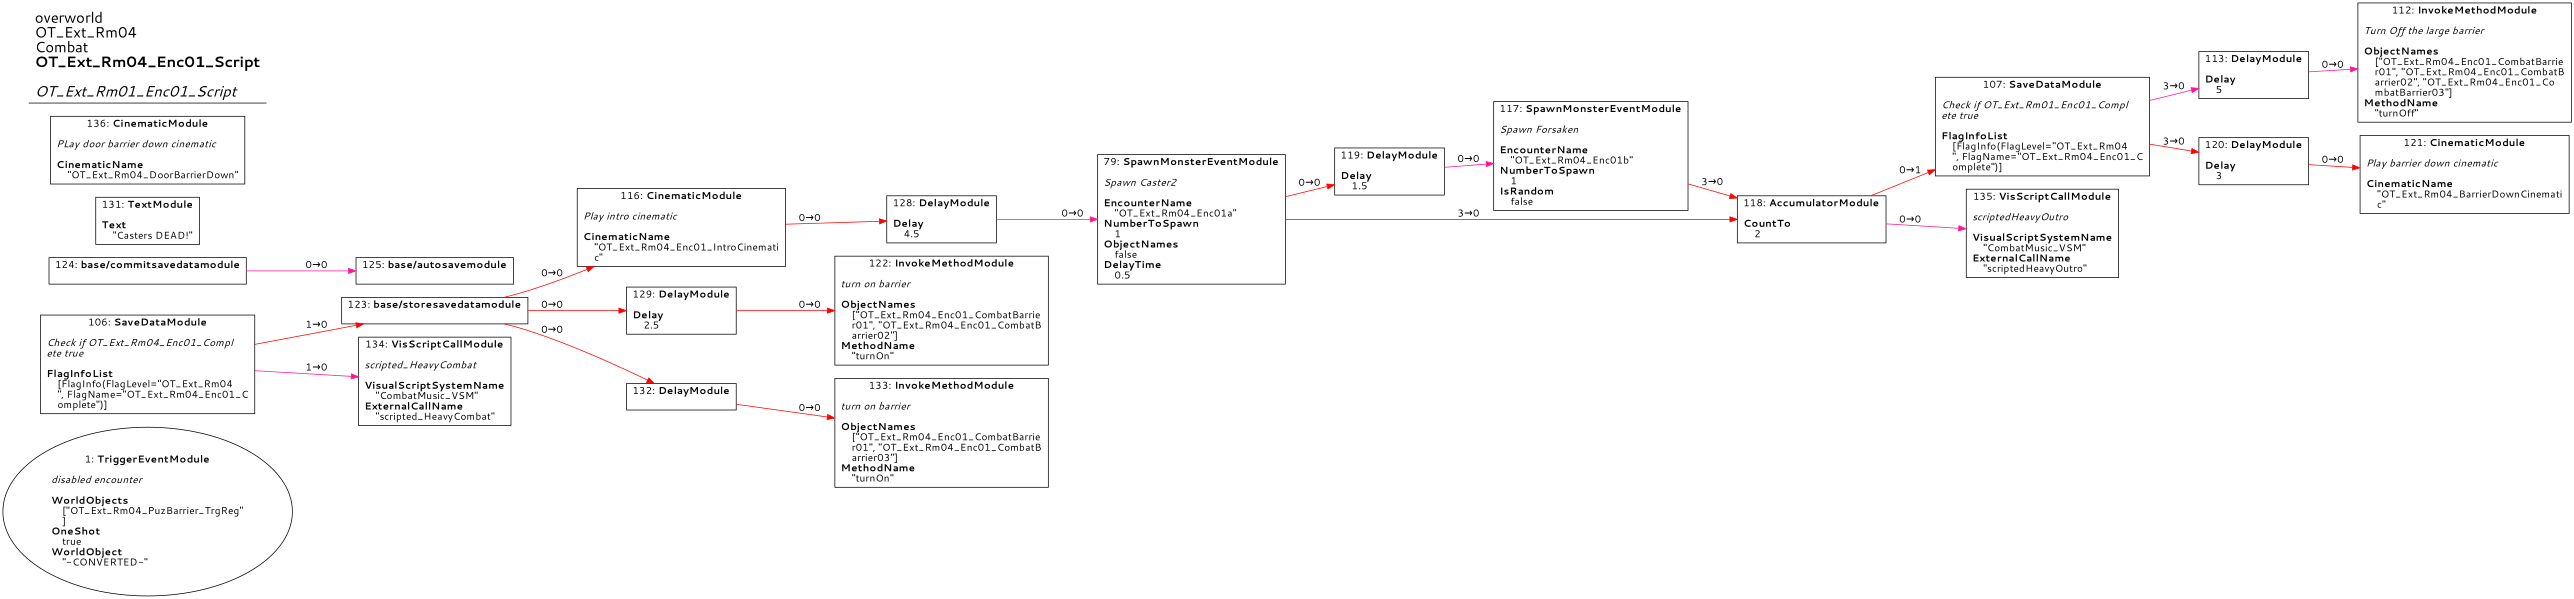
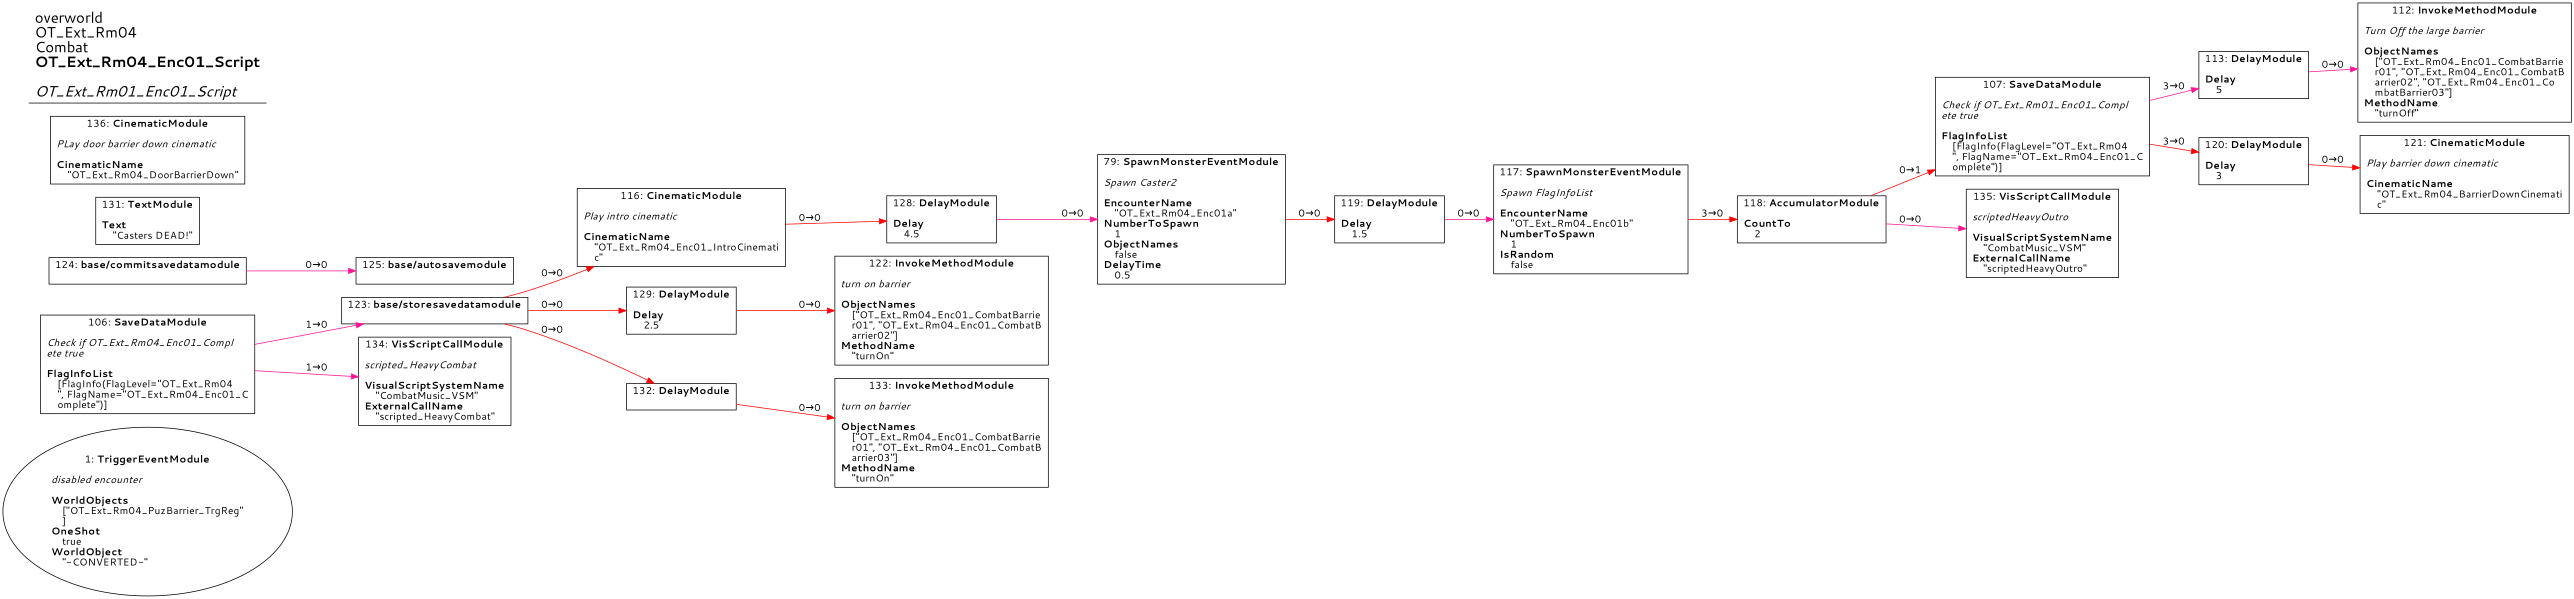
(1539, 130) -> (1546, 193)
(1508, 219) -> none
(305, 335) -> (305, 335)
